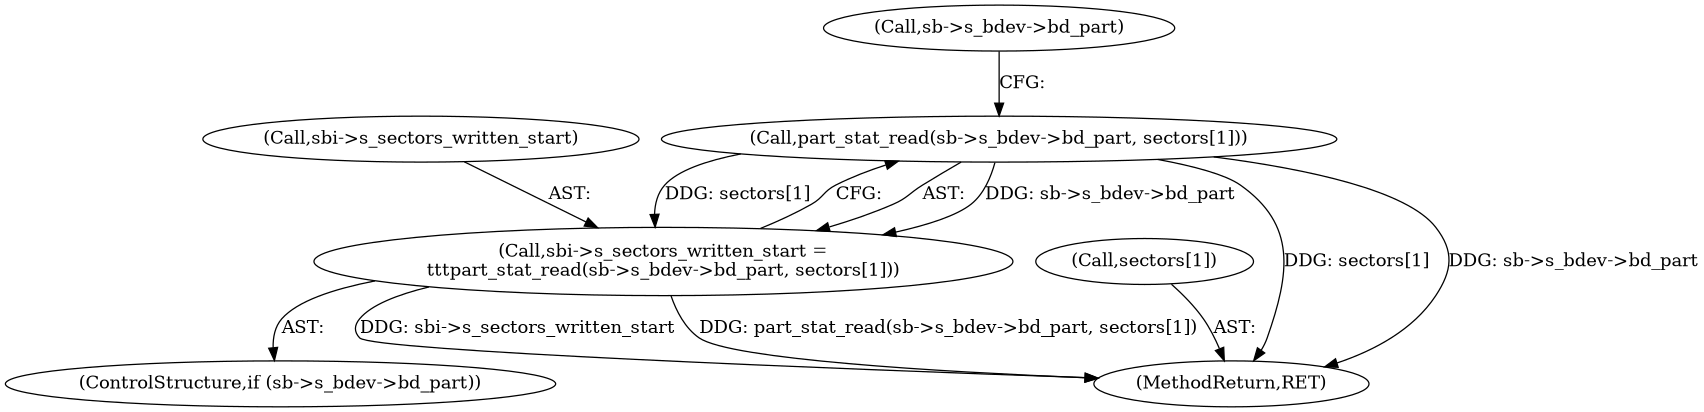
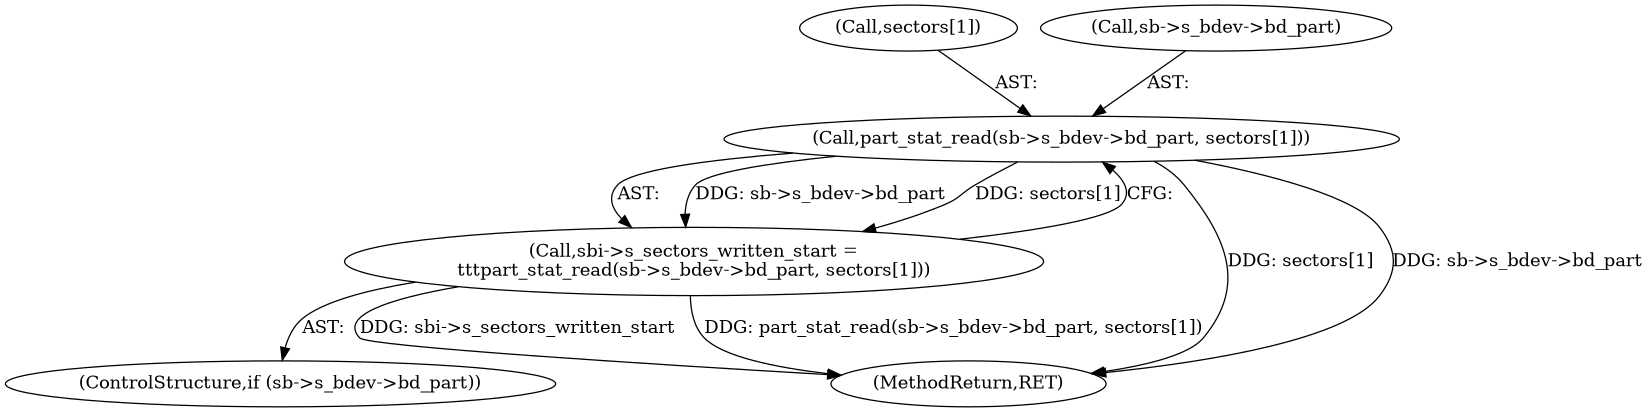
(1025, 84) -> (1171, 84)
(421, 139) -> none
(1199, 313) -> (979, 79)
